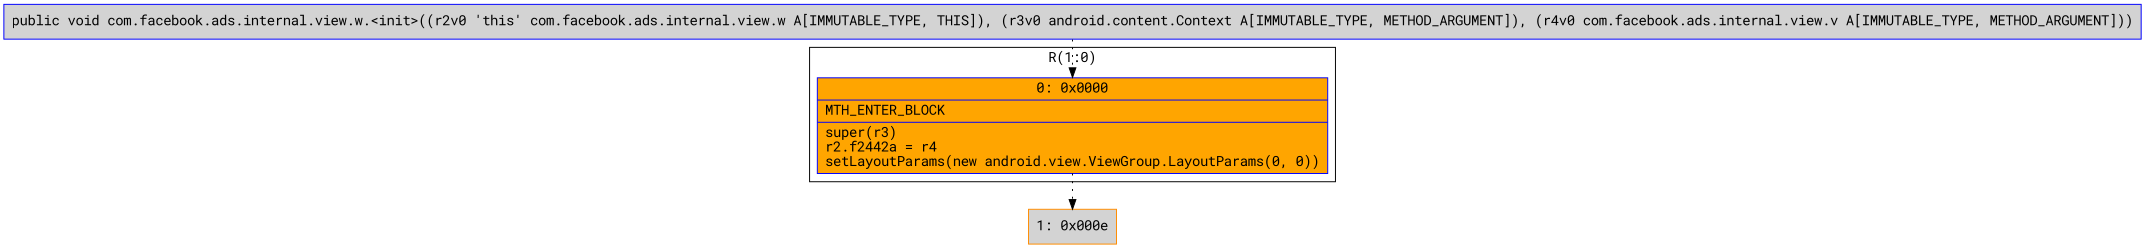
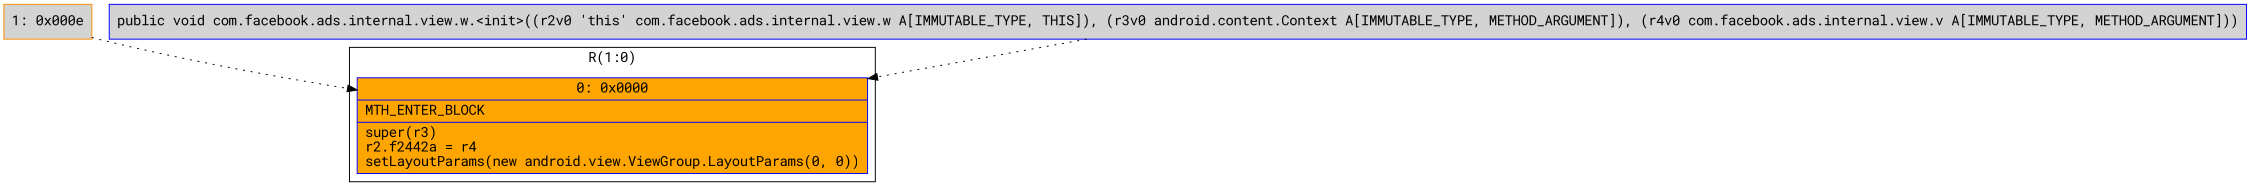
(1073, 188) -> (219, 66)
